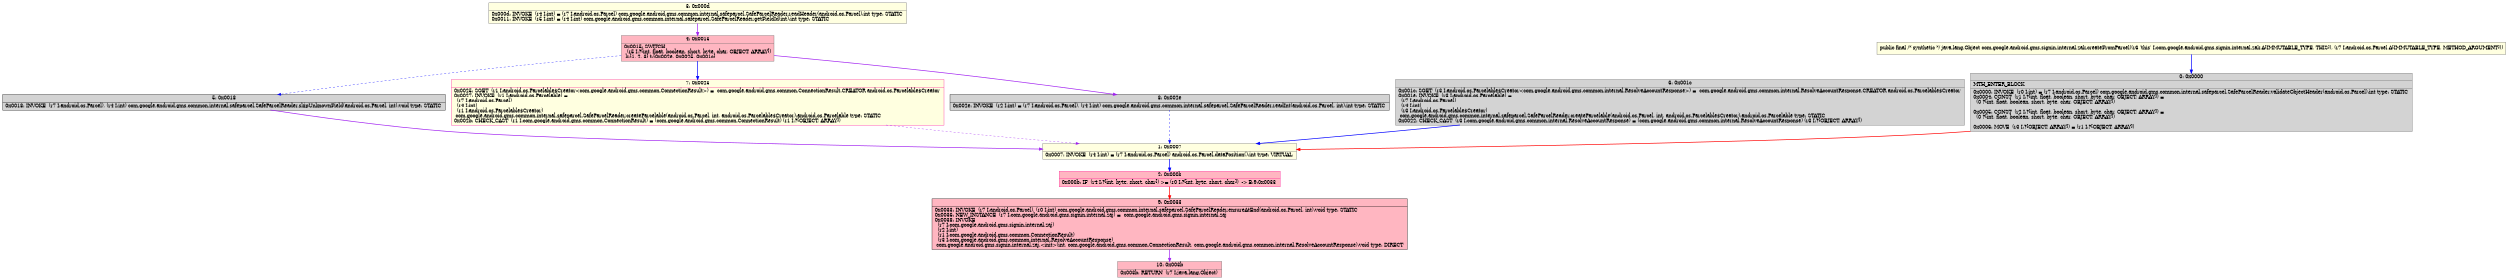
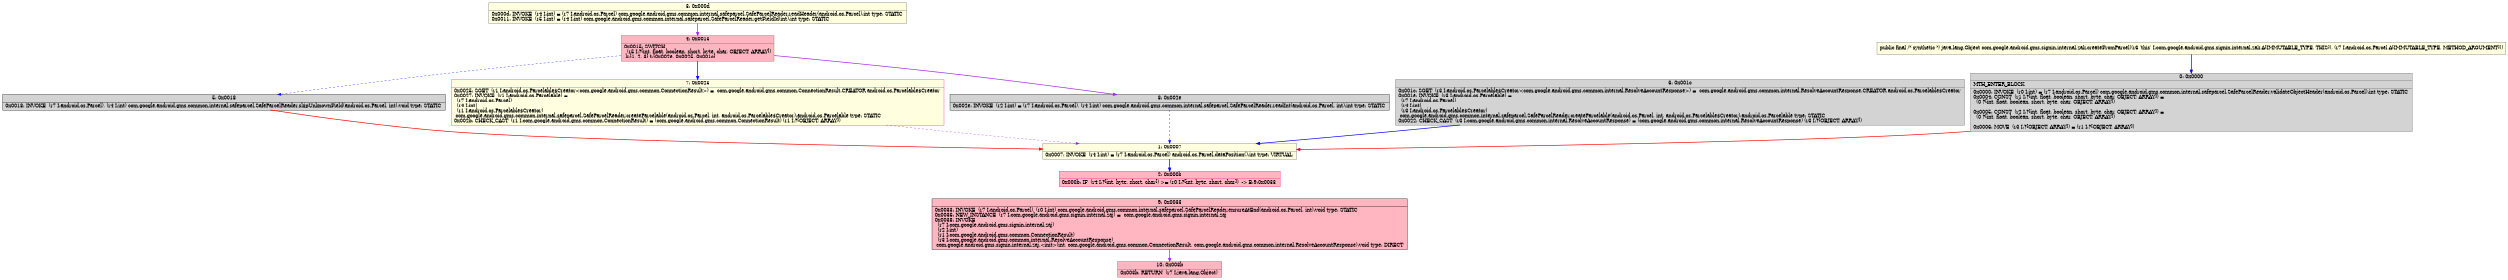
(654, 141) -> (654, 141)
(1170, 191) -> none
